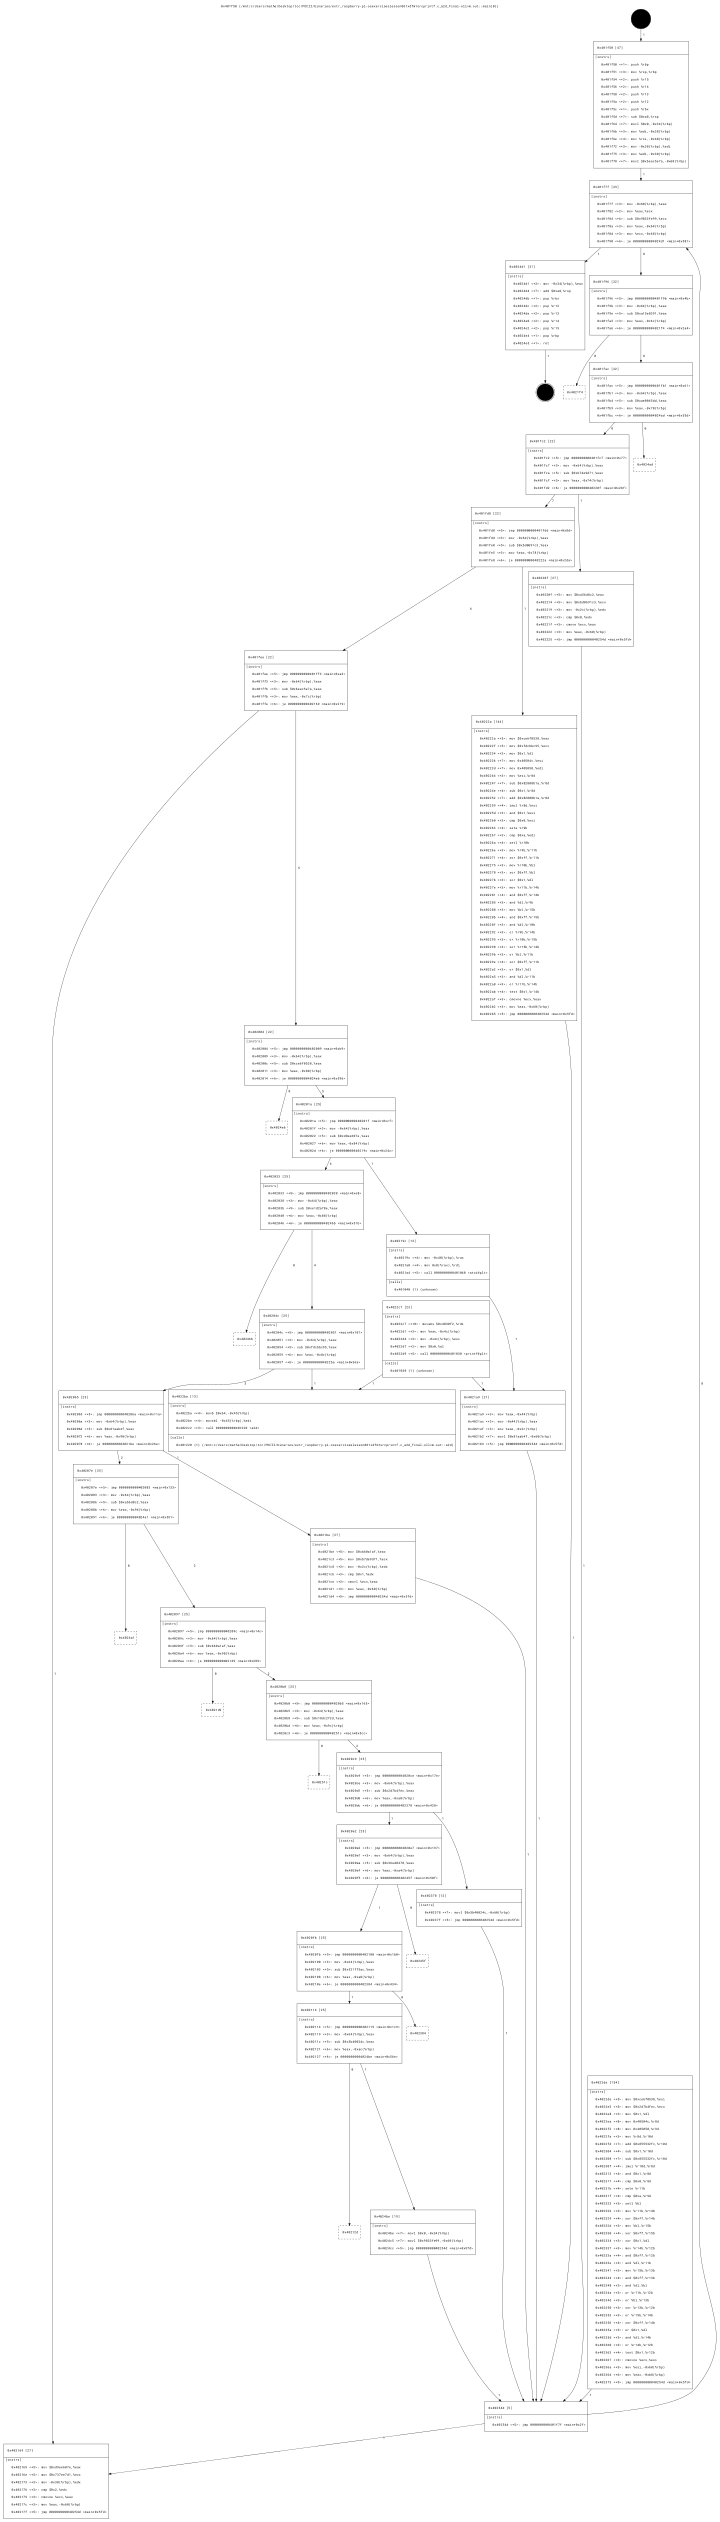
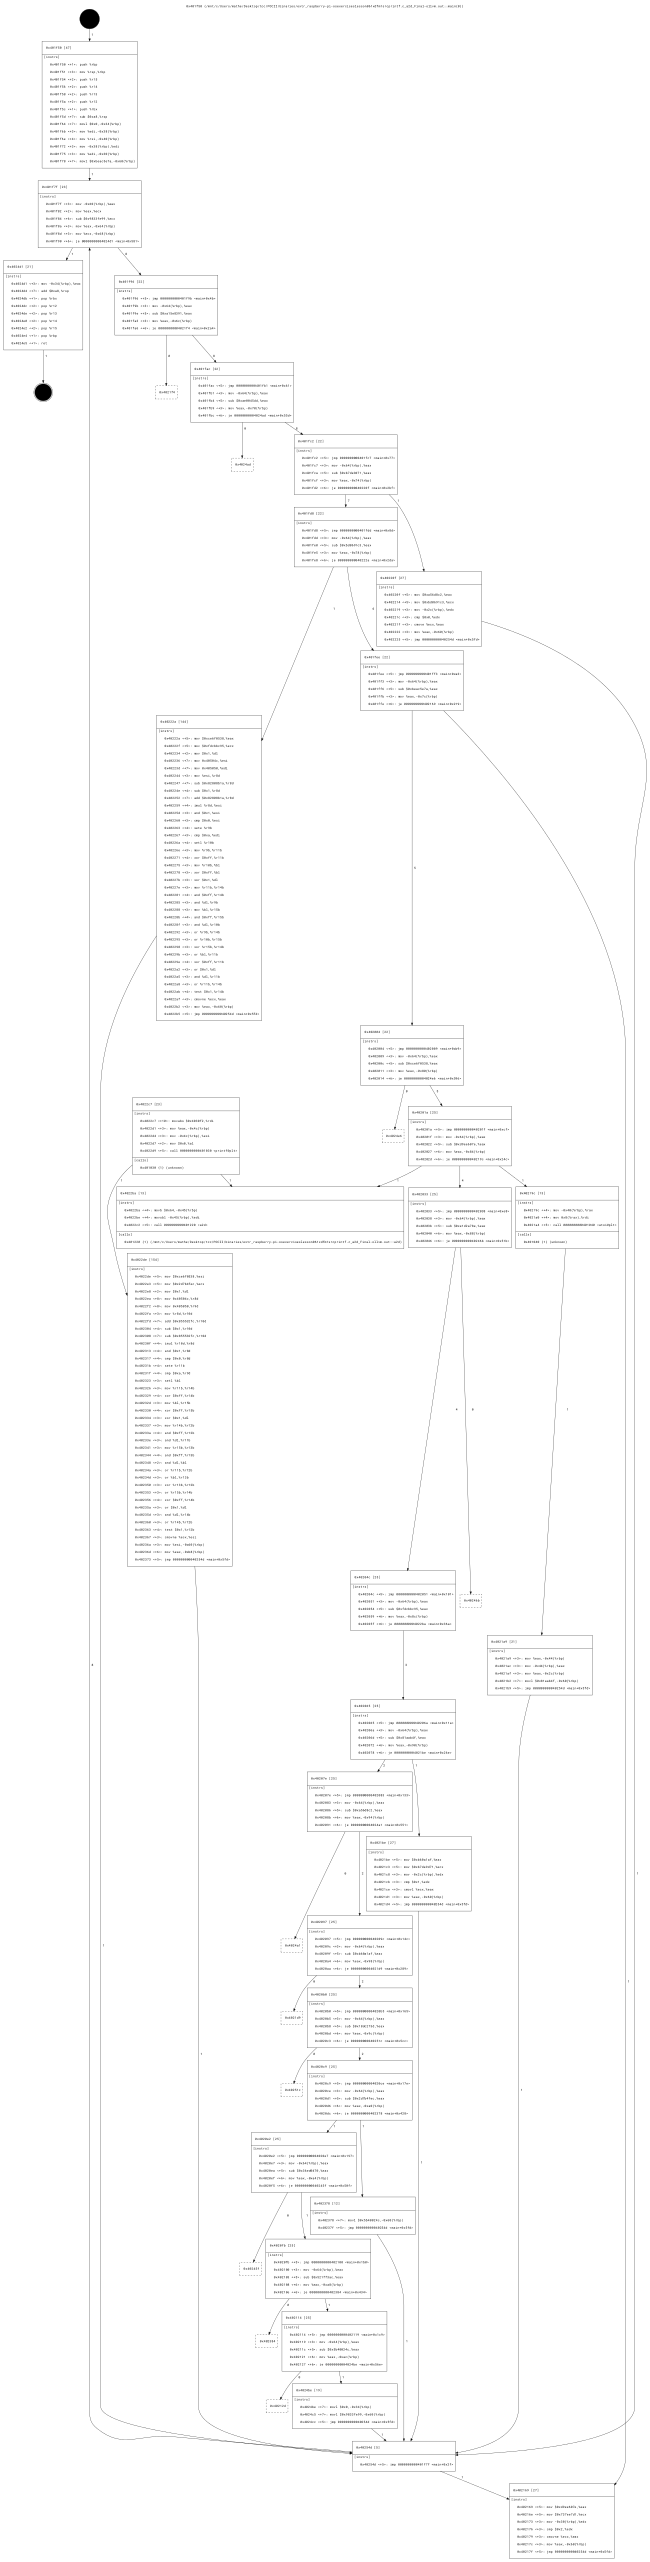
(312, 1378) -> (401, 1177)
(478, 1383) -> (109, 1226)
